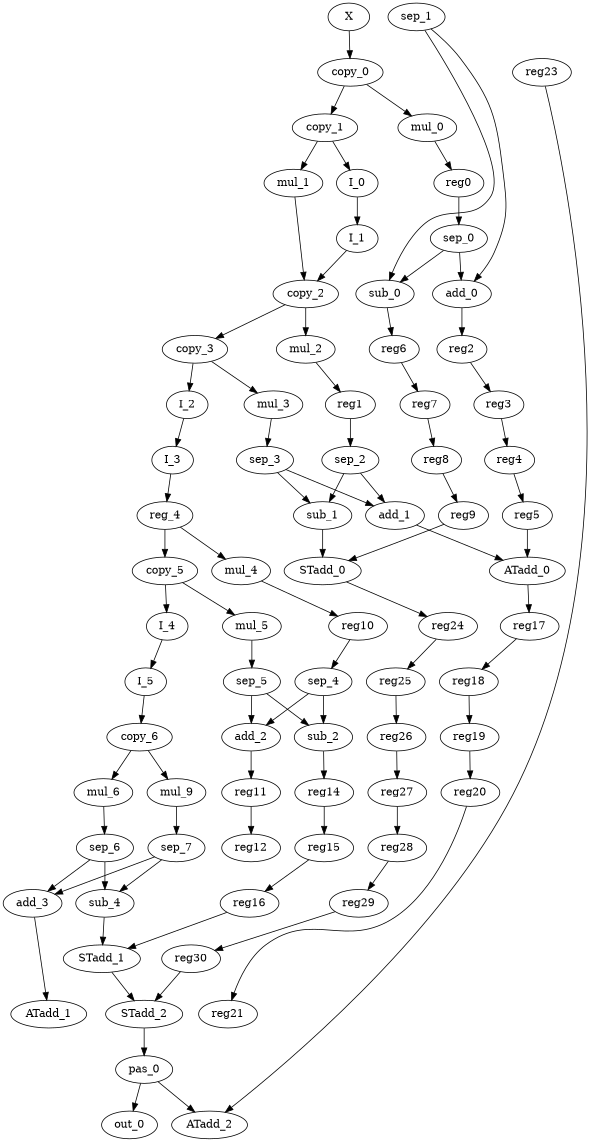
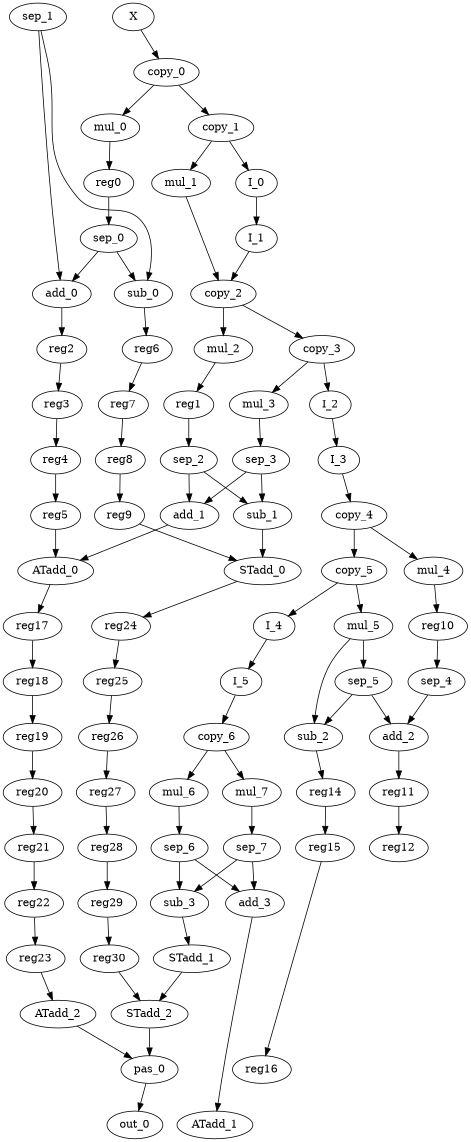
(165, 516) -> (354, 516)
(323, 706) -> (325, 674)
(176, 793) -> (252, 793)
none -> (34, 903)
(105, 903) -> (180, 903)
(181, 929) -> none
(173, 1094) -> (101, 1040)
